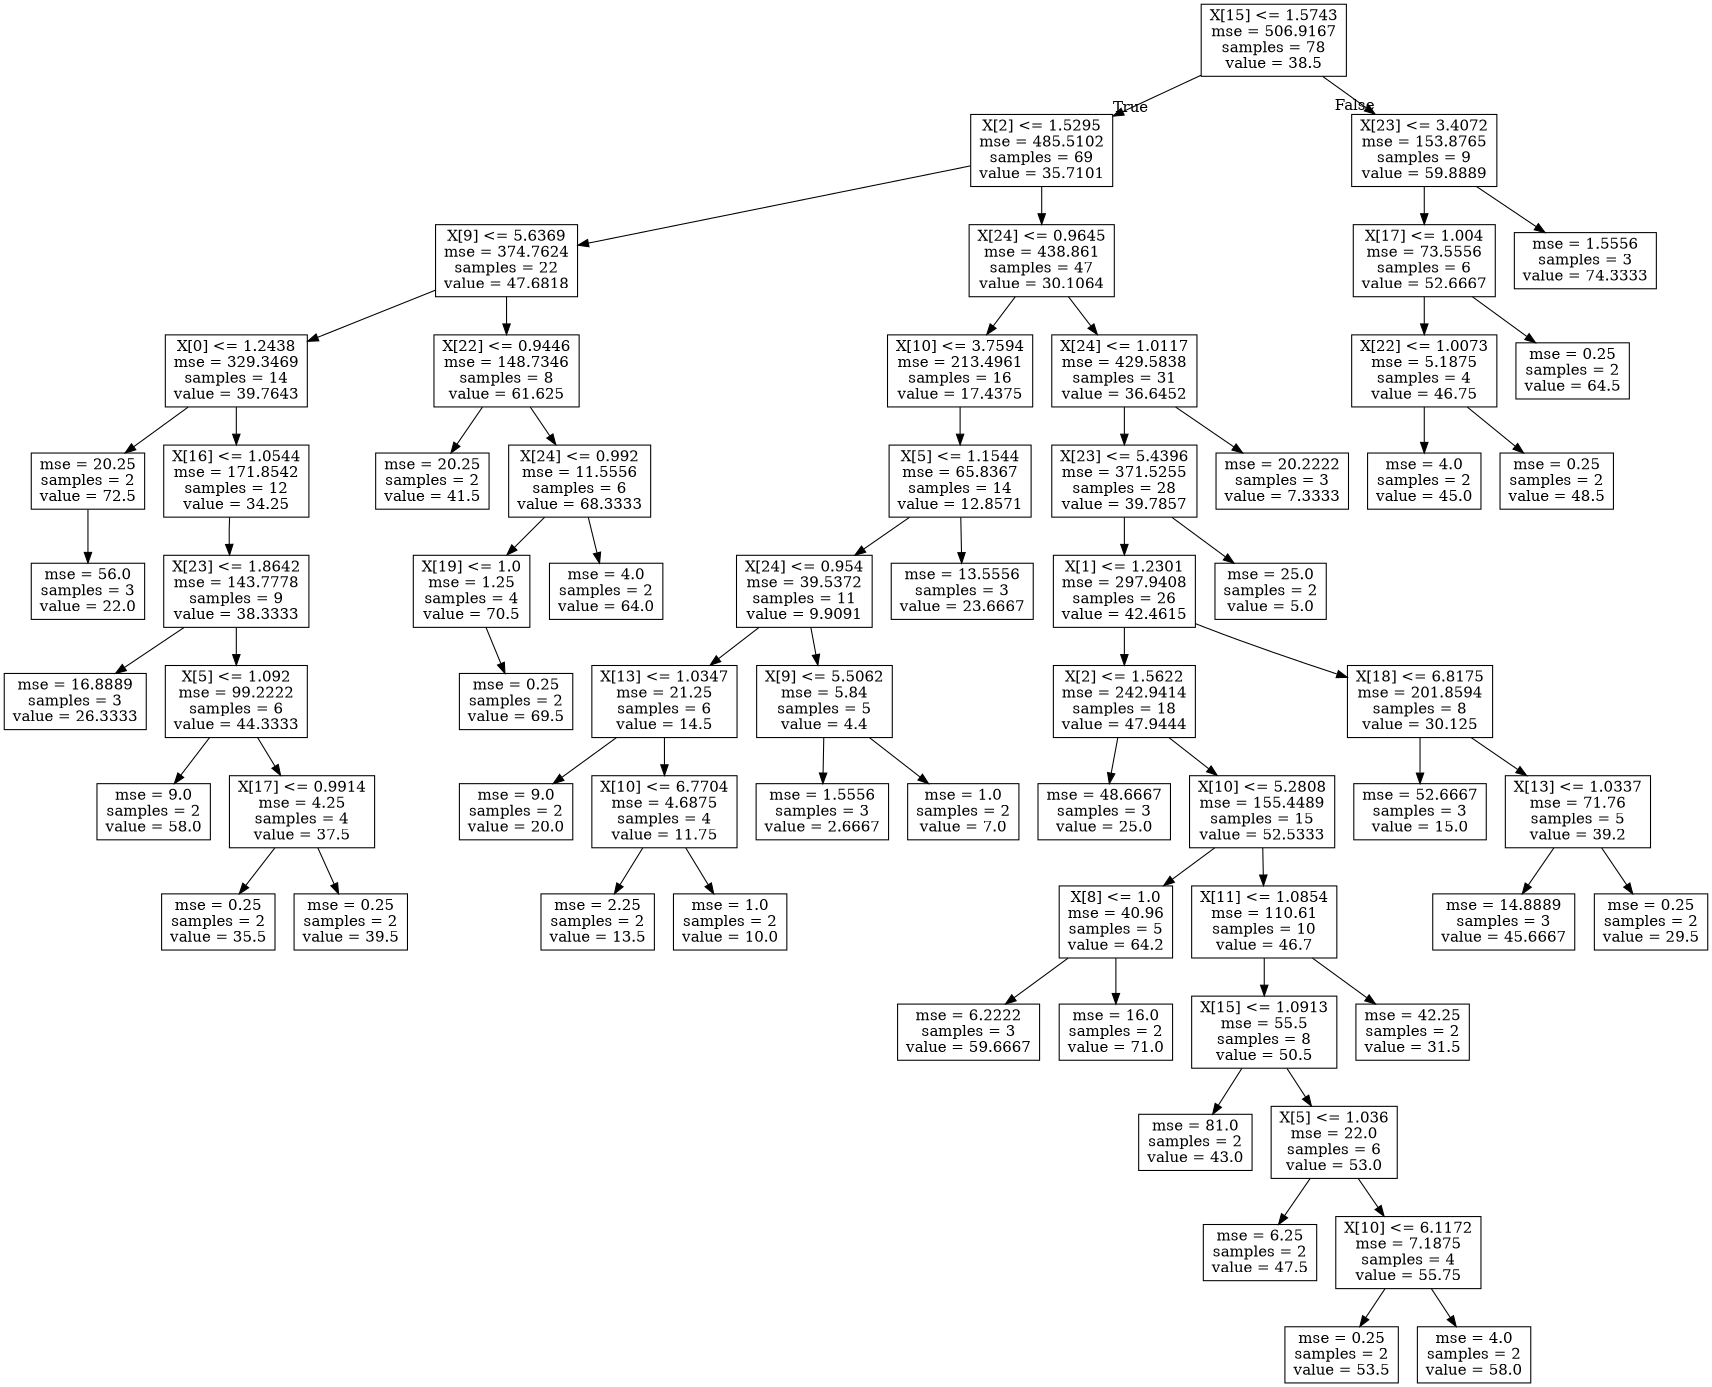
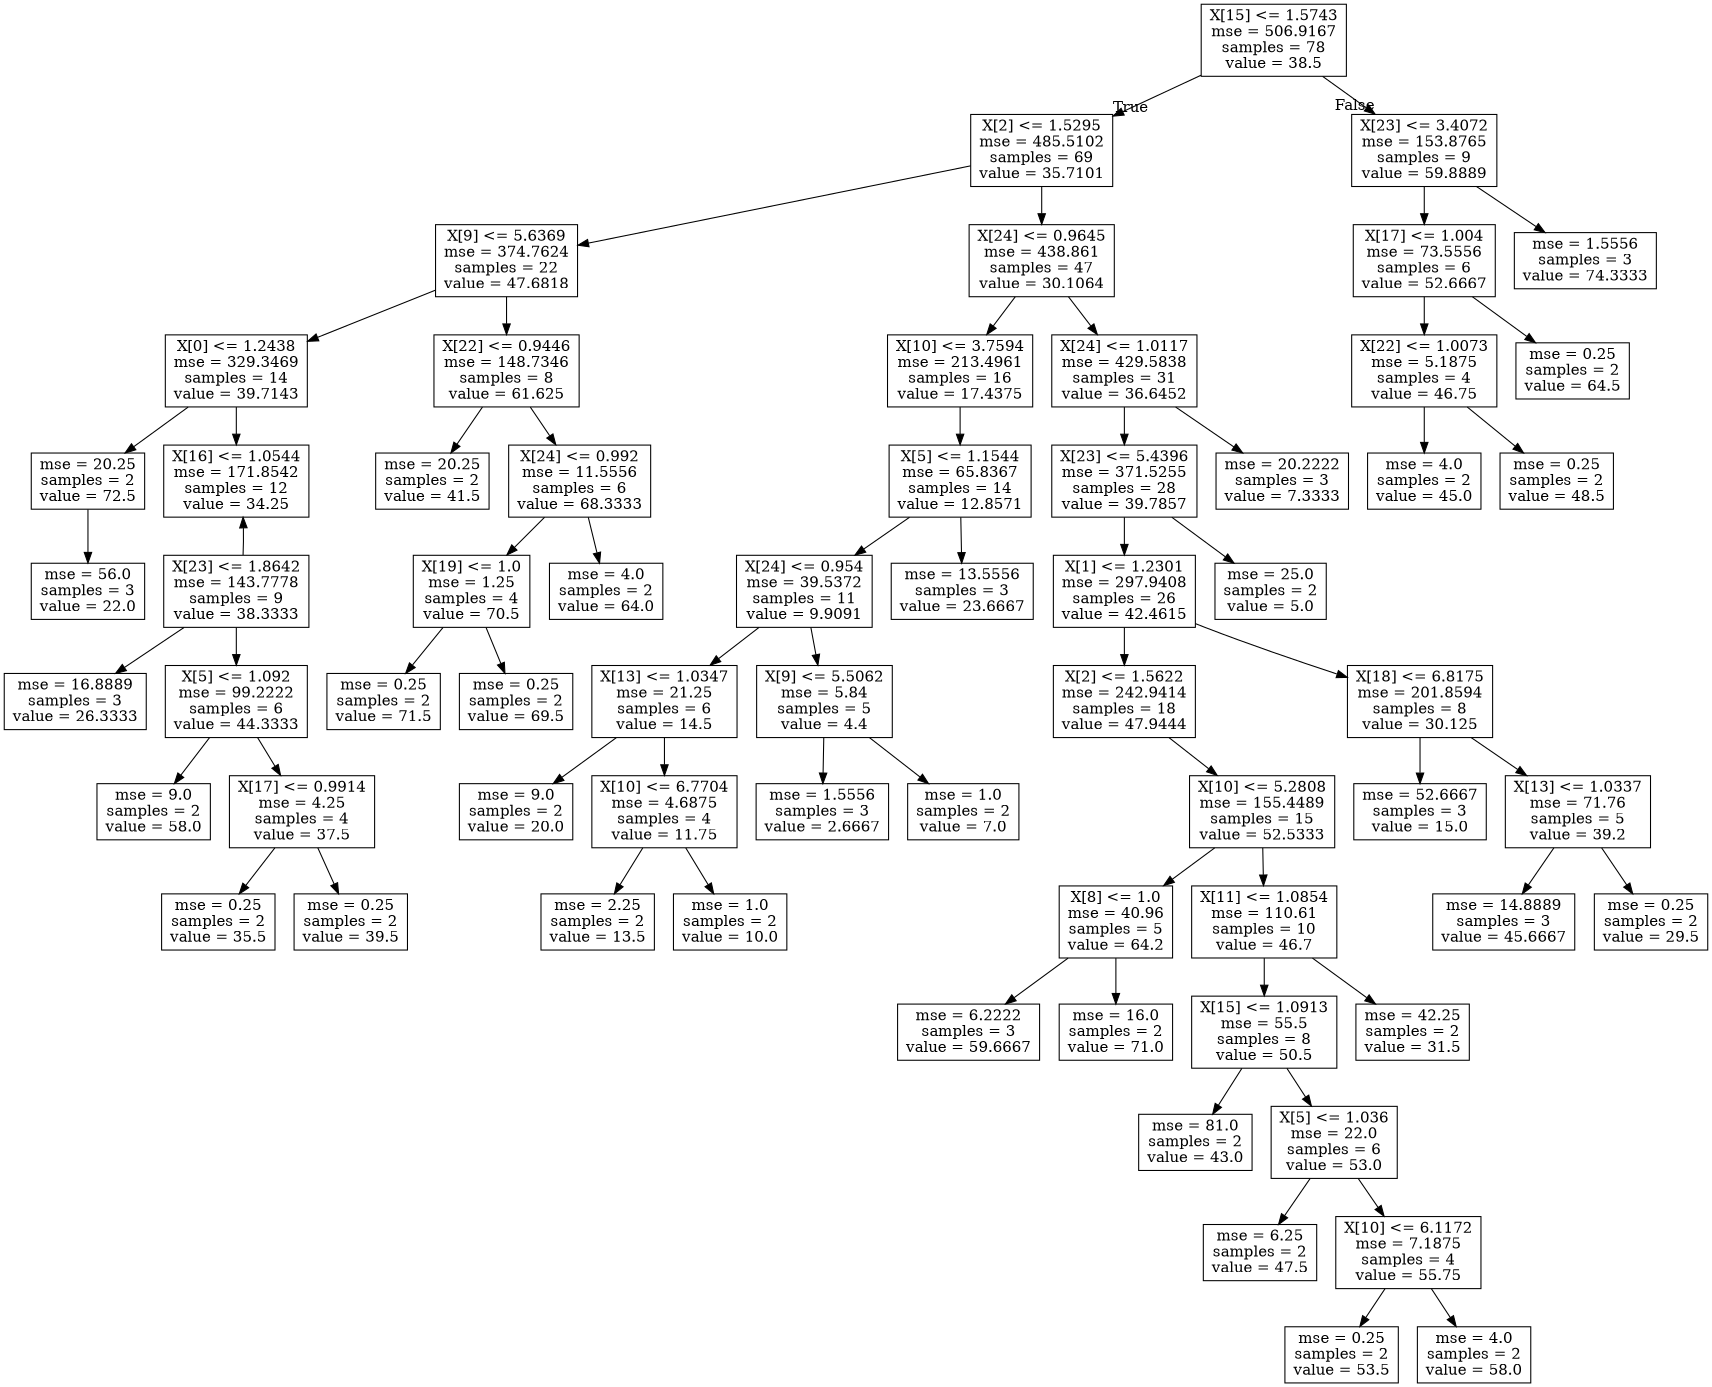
(236, 371) -> (236, 371)
(229, 531) -> (243, 542)
none -> (384, 702)
(1104, 812) -> none
